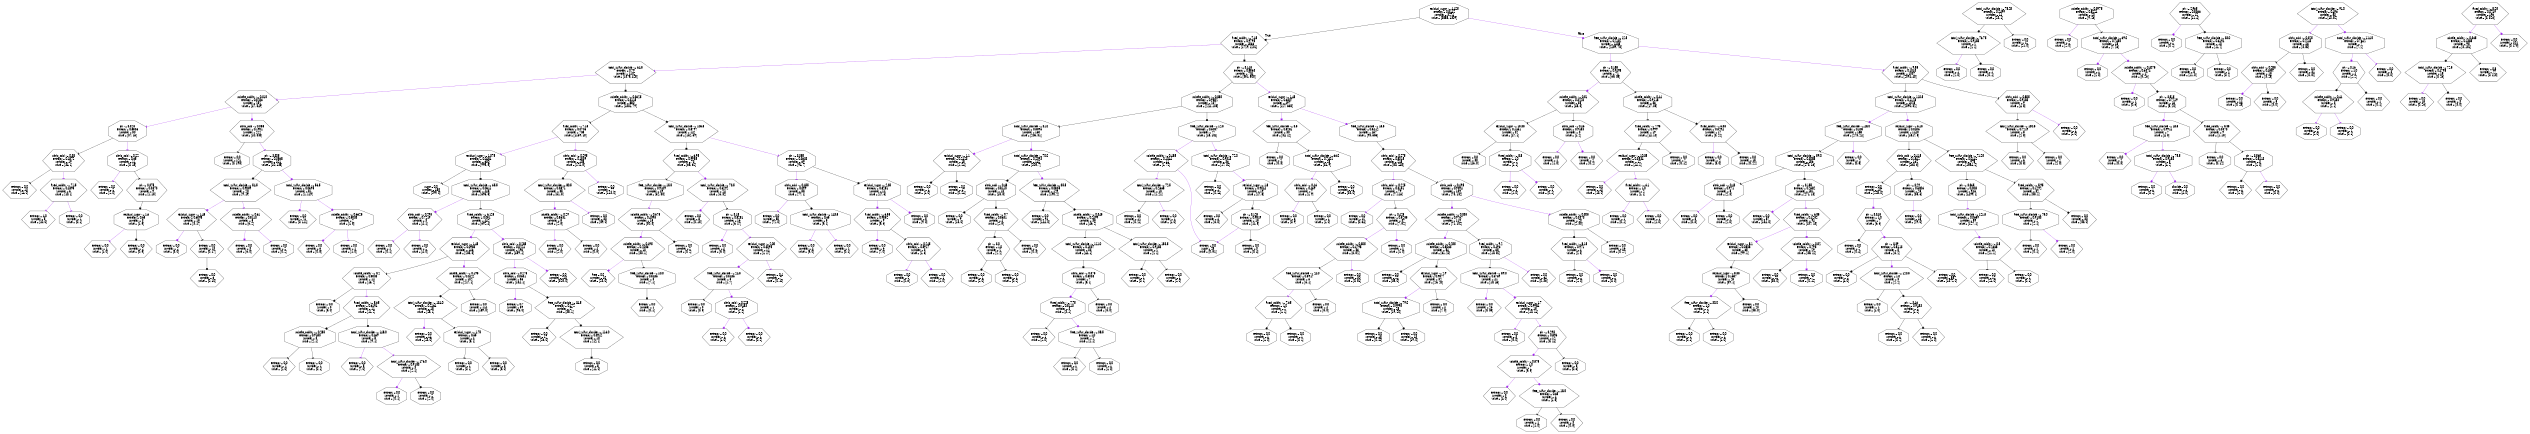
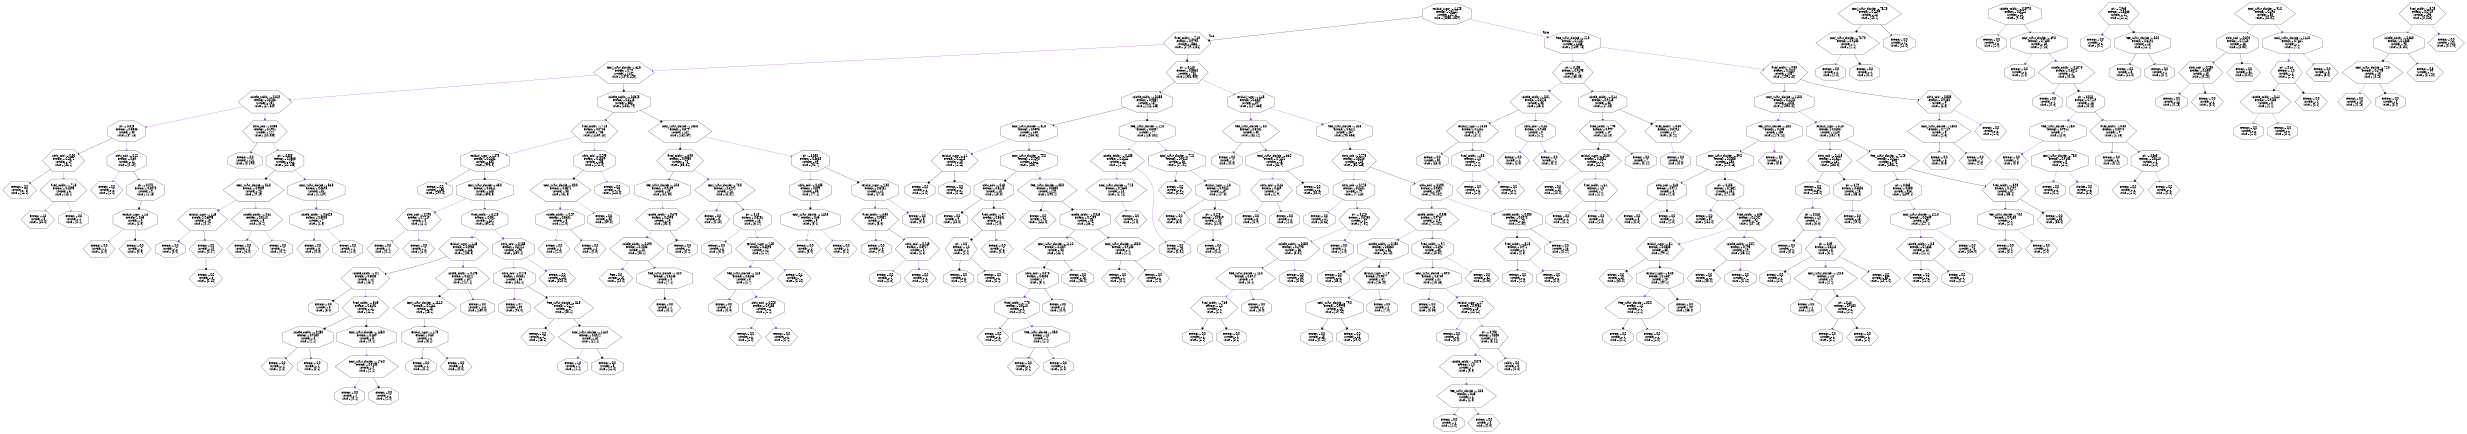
(2270, 102) -> (2207, 102)
(2454, 102) -> (2390, 102)
(1748, 161) -> none
(20, 190) -> (20, 190)
(147, 190) -> (146, 190)
(431, 190) -> (435, 190)
(606, 190) -> (612, 190)
(298, 220) -> none
(771, 220) -> none
(1133, 220) -> none
(1208, 249) -> (1175, 249)
none -> (1967, 249)
none -> (1078, 278)
none -> (1616, 278)
(1484, 308) -> (1427, 308)
(1751, 308) -> (1685, 308)
(423, 337) -> none
(357, 367) -> none
none -> (573, 367)
(1570, 367) -> (1512, 367)
(1499, 396) -> none
